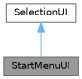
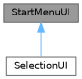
(41, 45) -> (41, 45)
